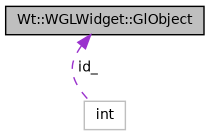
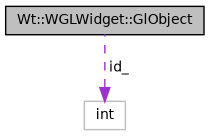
(73, 75) -> (105, 61)
